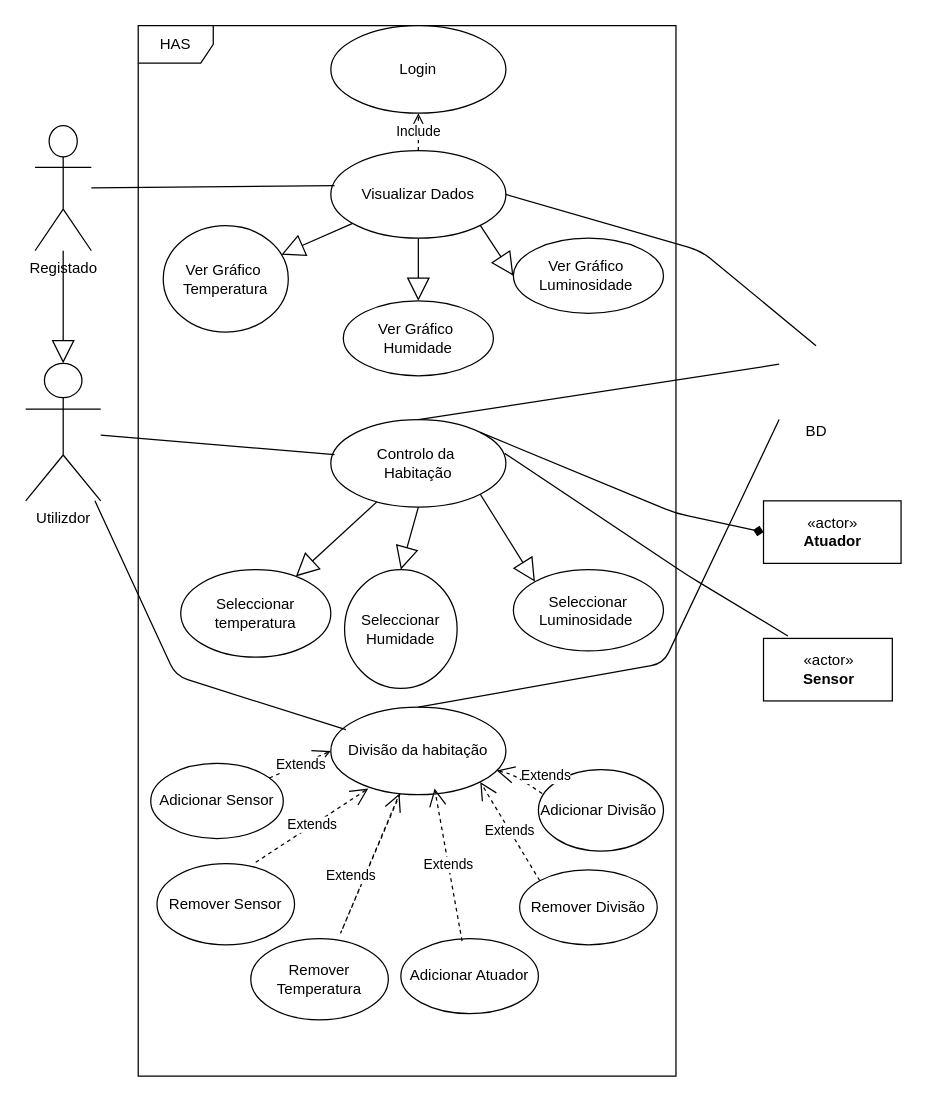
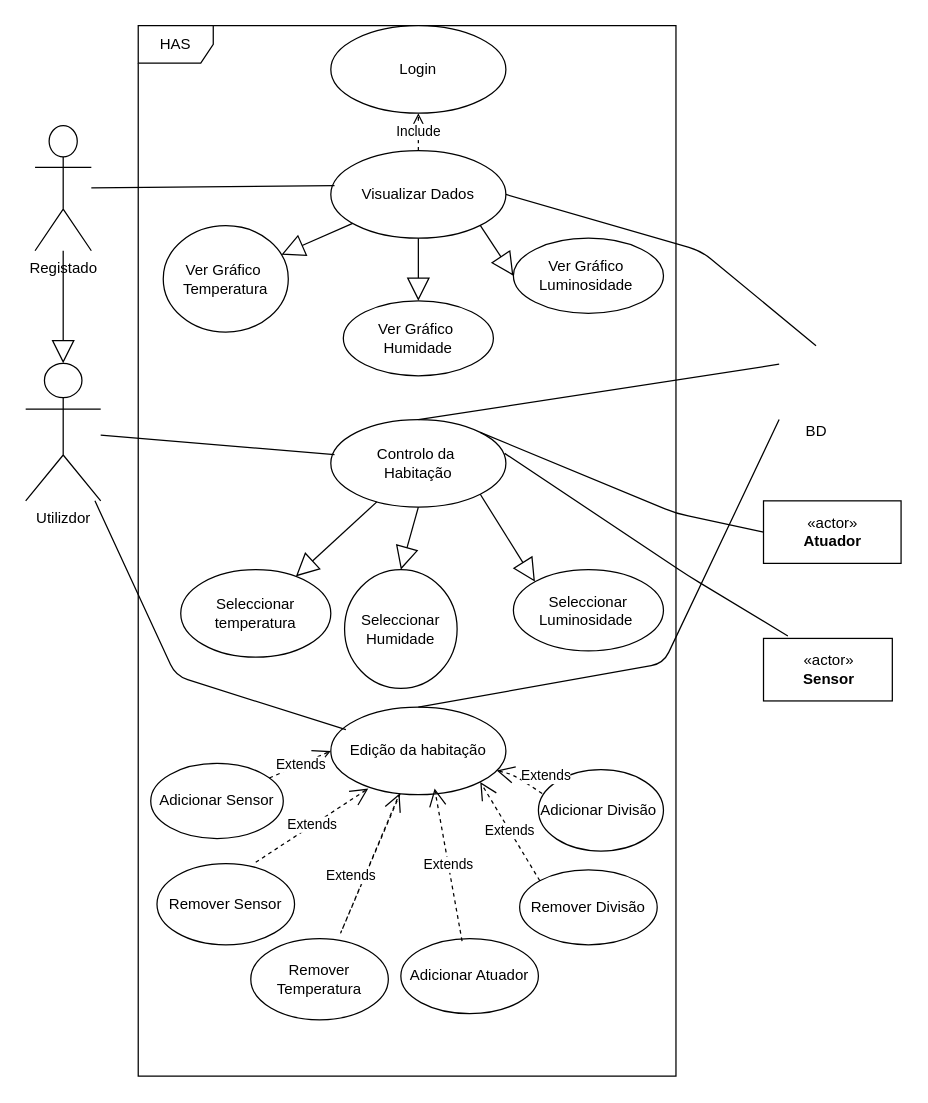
(753, 530) -> (757, 531)
(418, 751) -> (418, 751)
